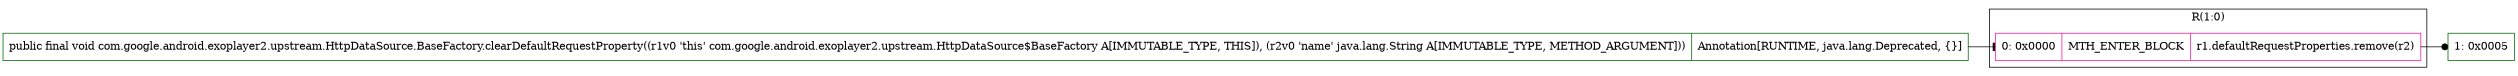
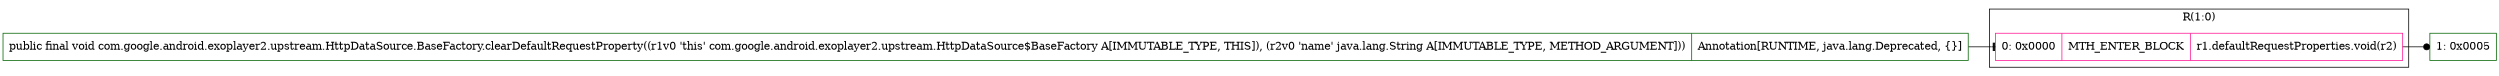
(2306, 46) -> (2297, 46)
